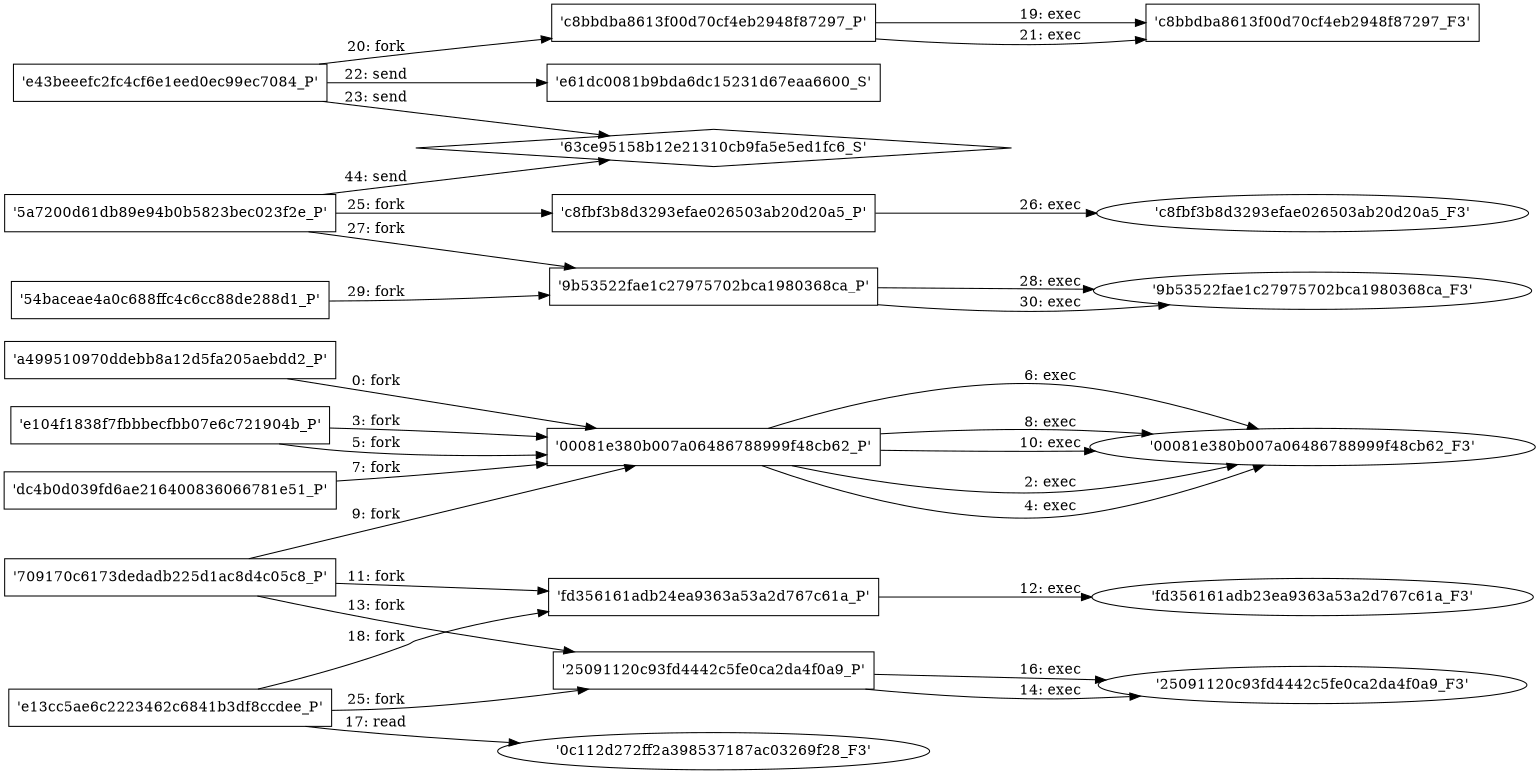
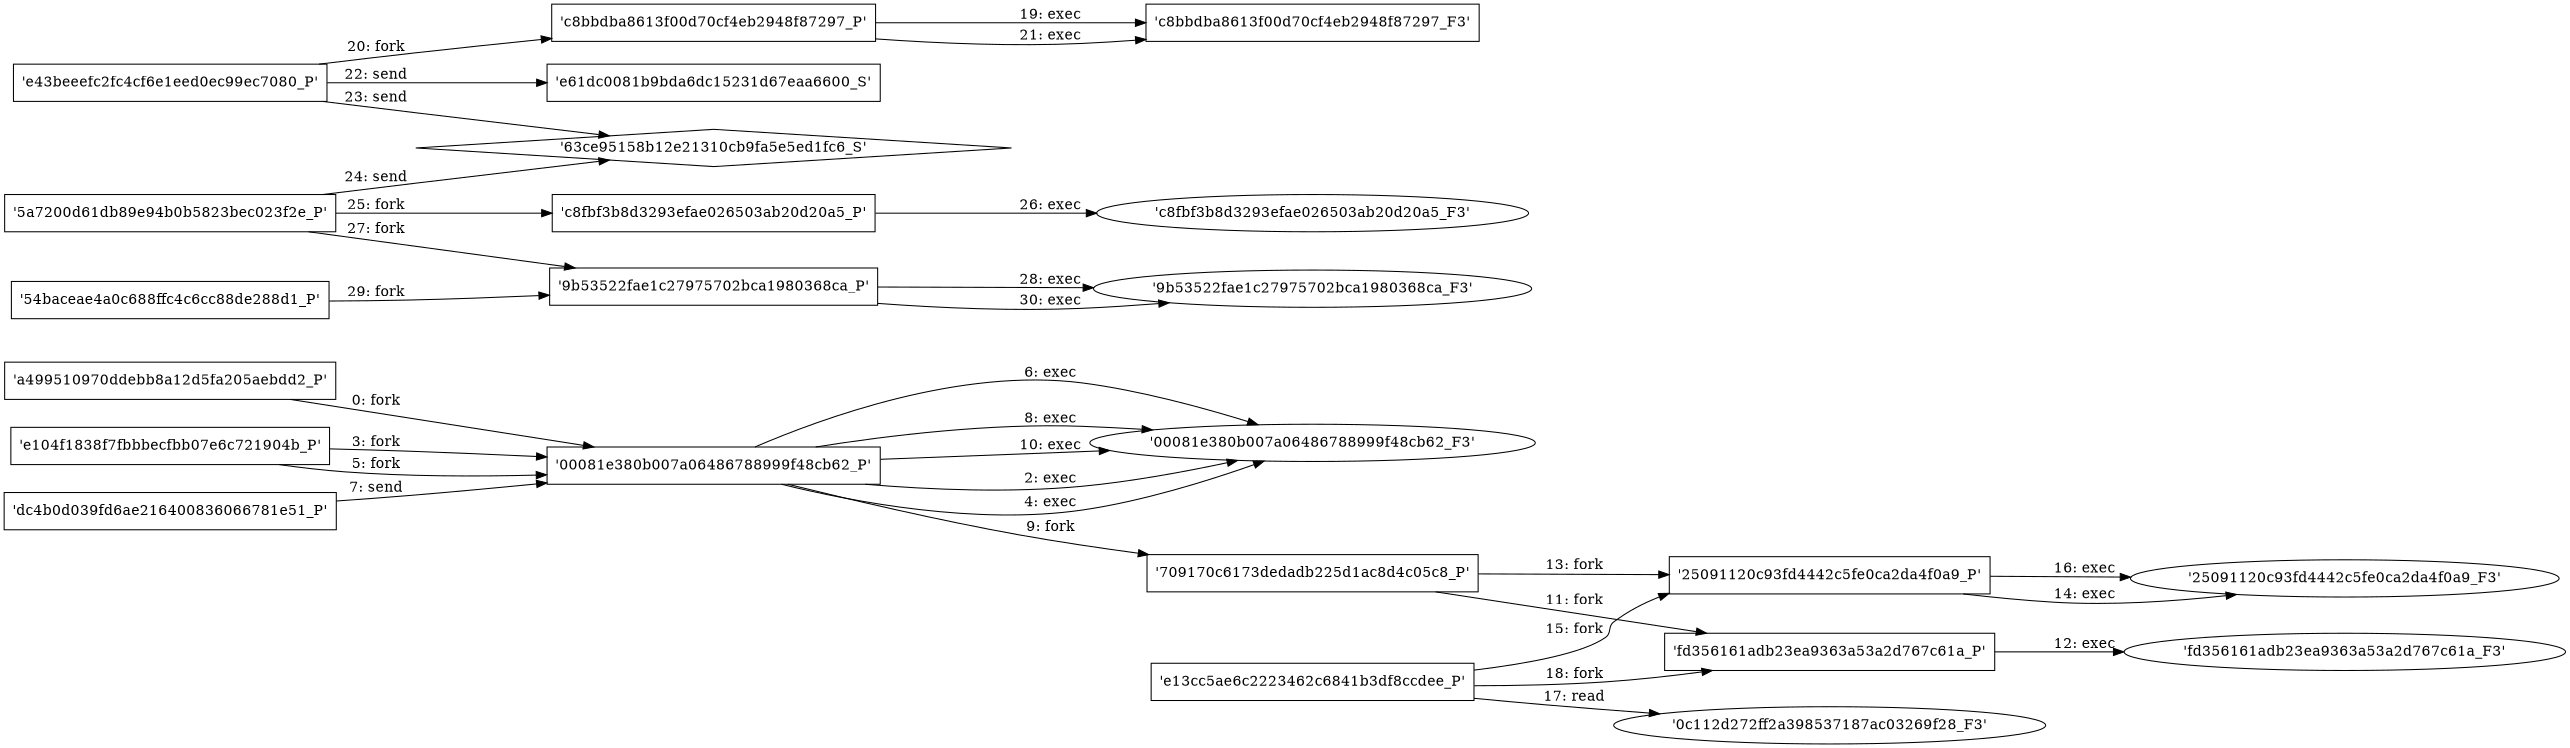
(170, 83) -> (170, 83)
(376, 177) -> (376, 177)
(376, 468) -> (376, 488)
(437, 513) -> (962, 524)
(714, 597) -> (1830, 652)
(376, 700) -> (1575, 630)
